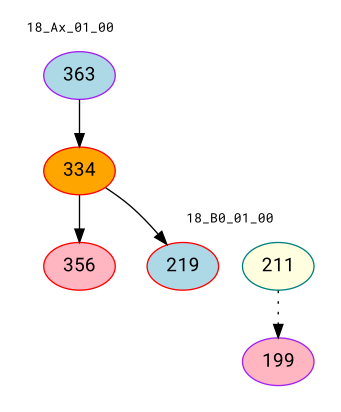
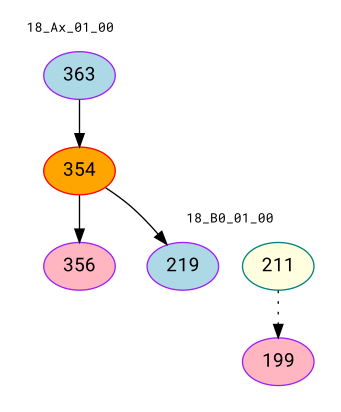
(80, 171) -> (80, 171)
(80, 266) -> (80, 266)
(183, 266) -> (183, 266)
